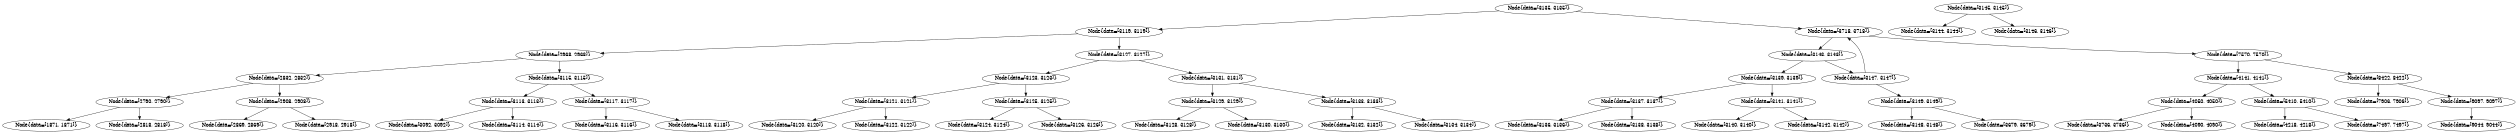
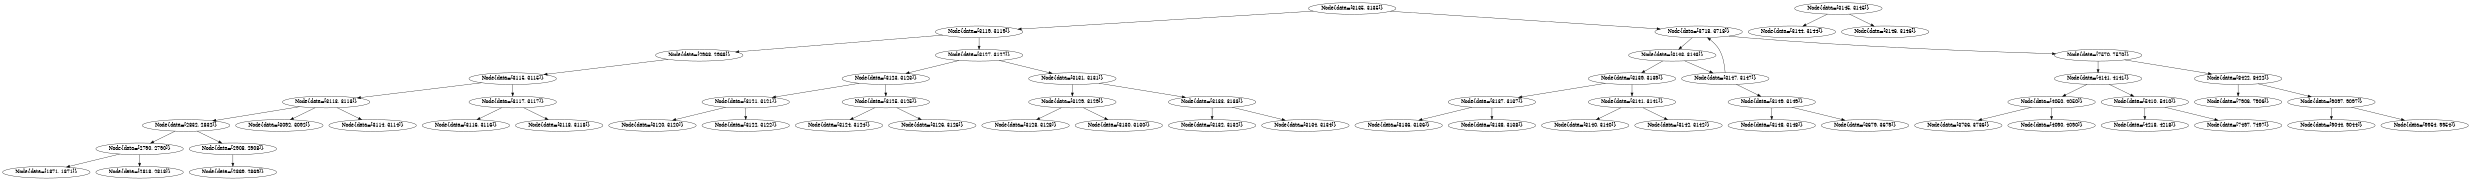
(421, 67) -> (258, 113)
(326, 125) -> none
none -> (2425, 125)
